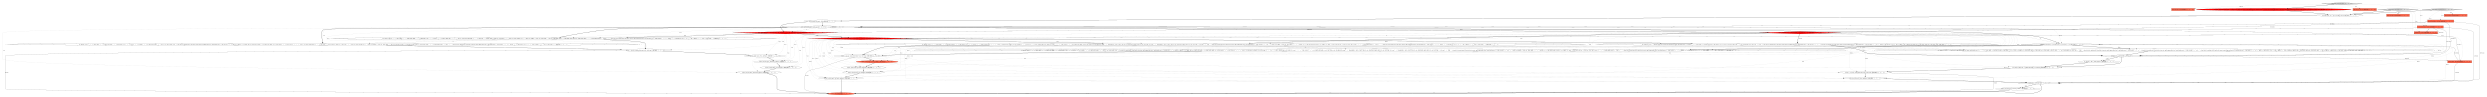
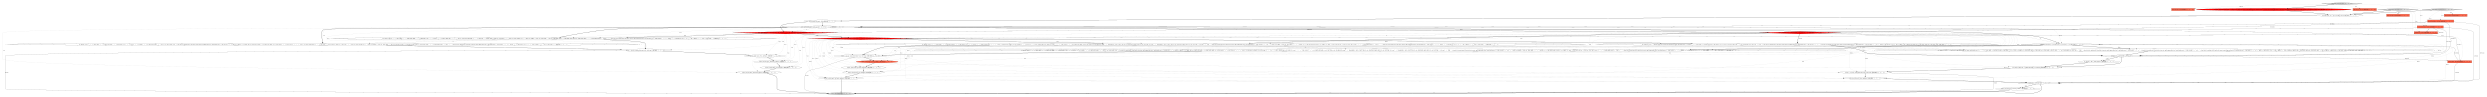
(841, 94) -> (841, 94)
